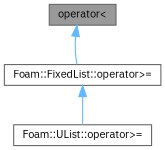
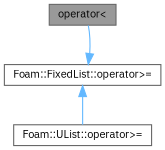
(75, 51) -> (90, 39)
